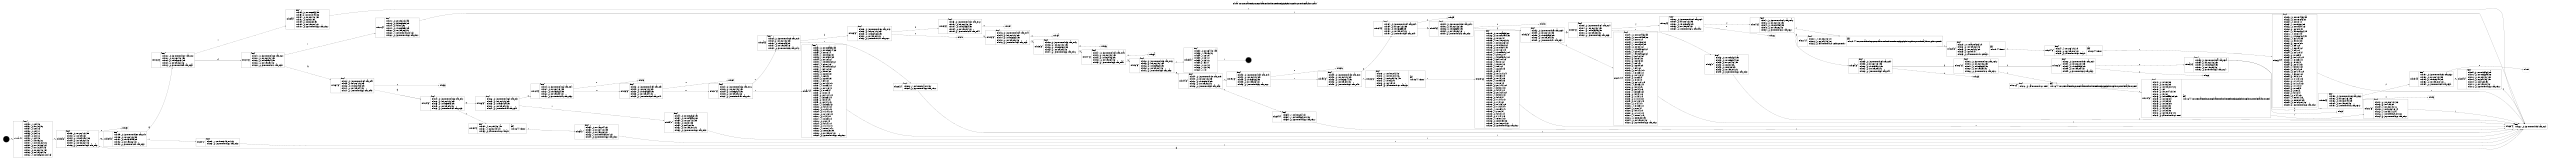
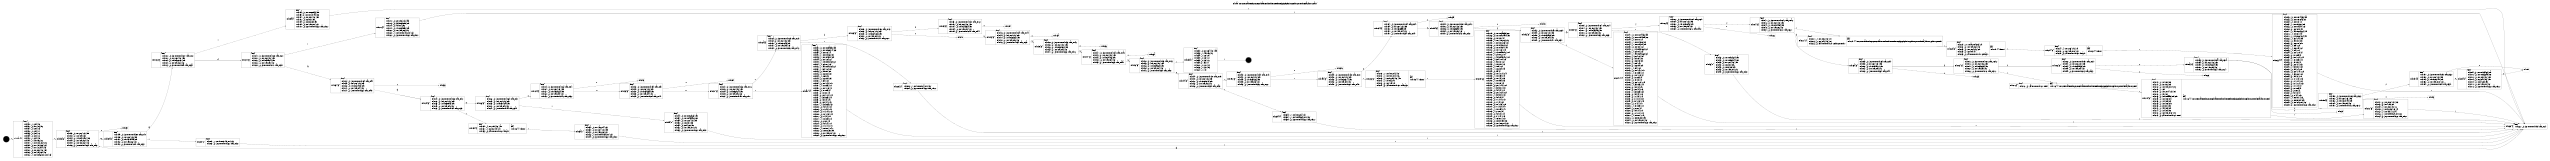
(2515, 103) -> (2512, 73)
